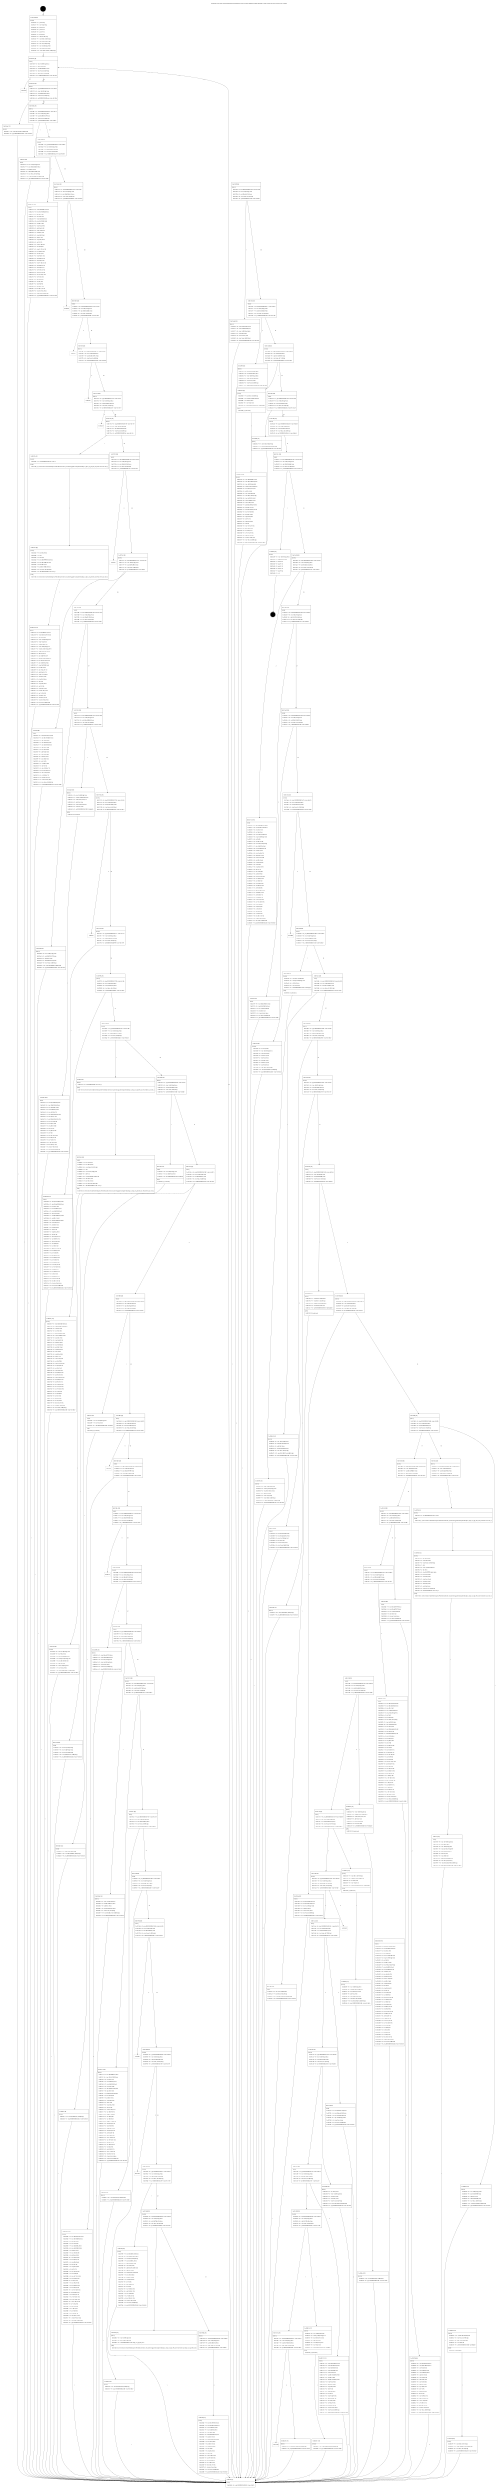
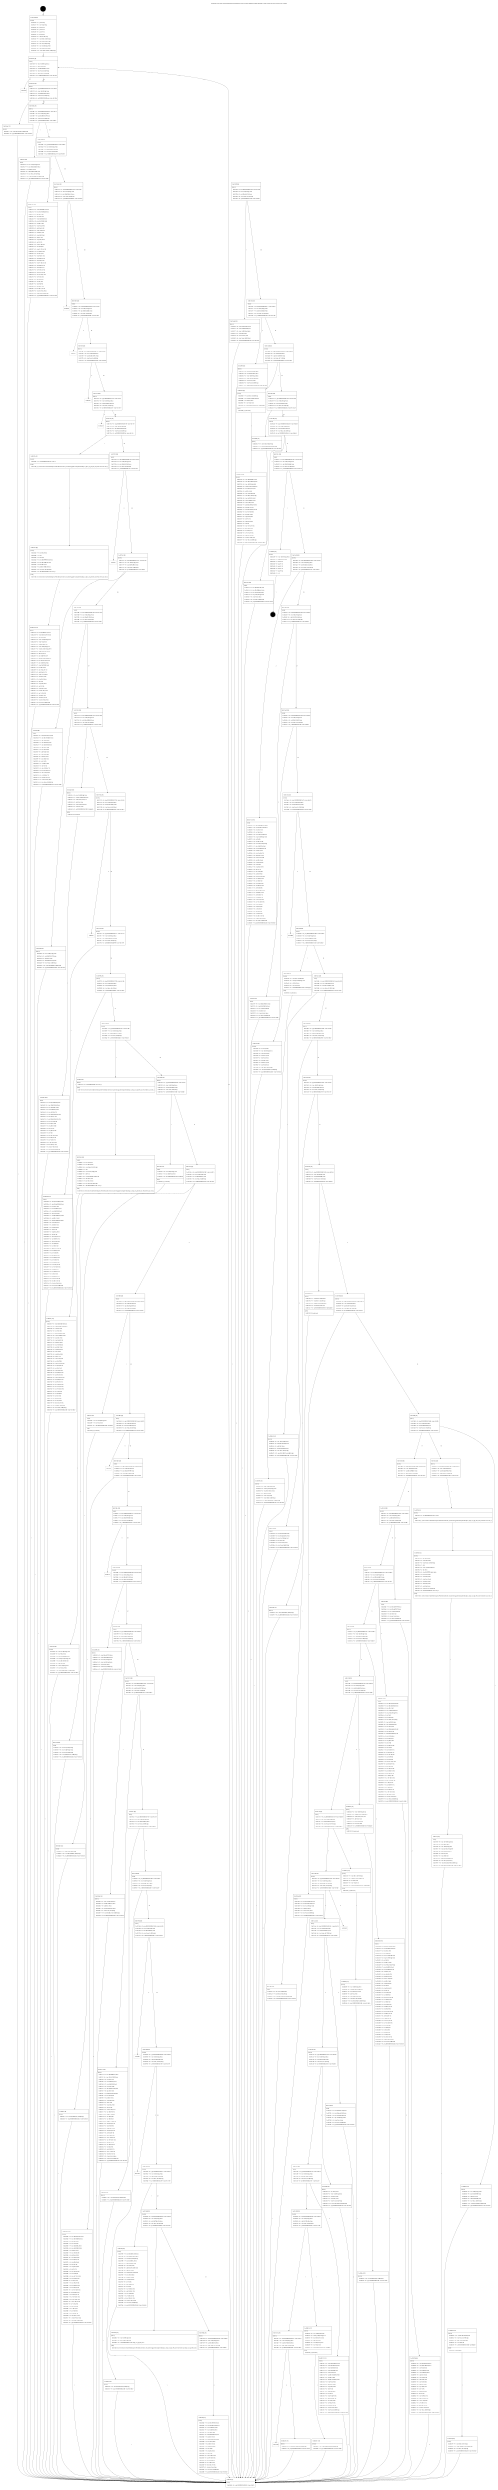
none -> (258, 592)
none -> (361, 1634)
